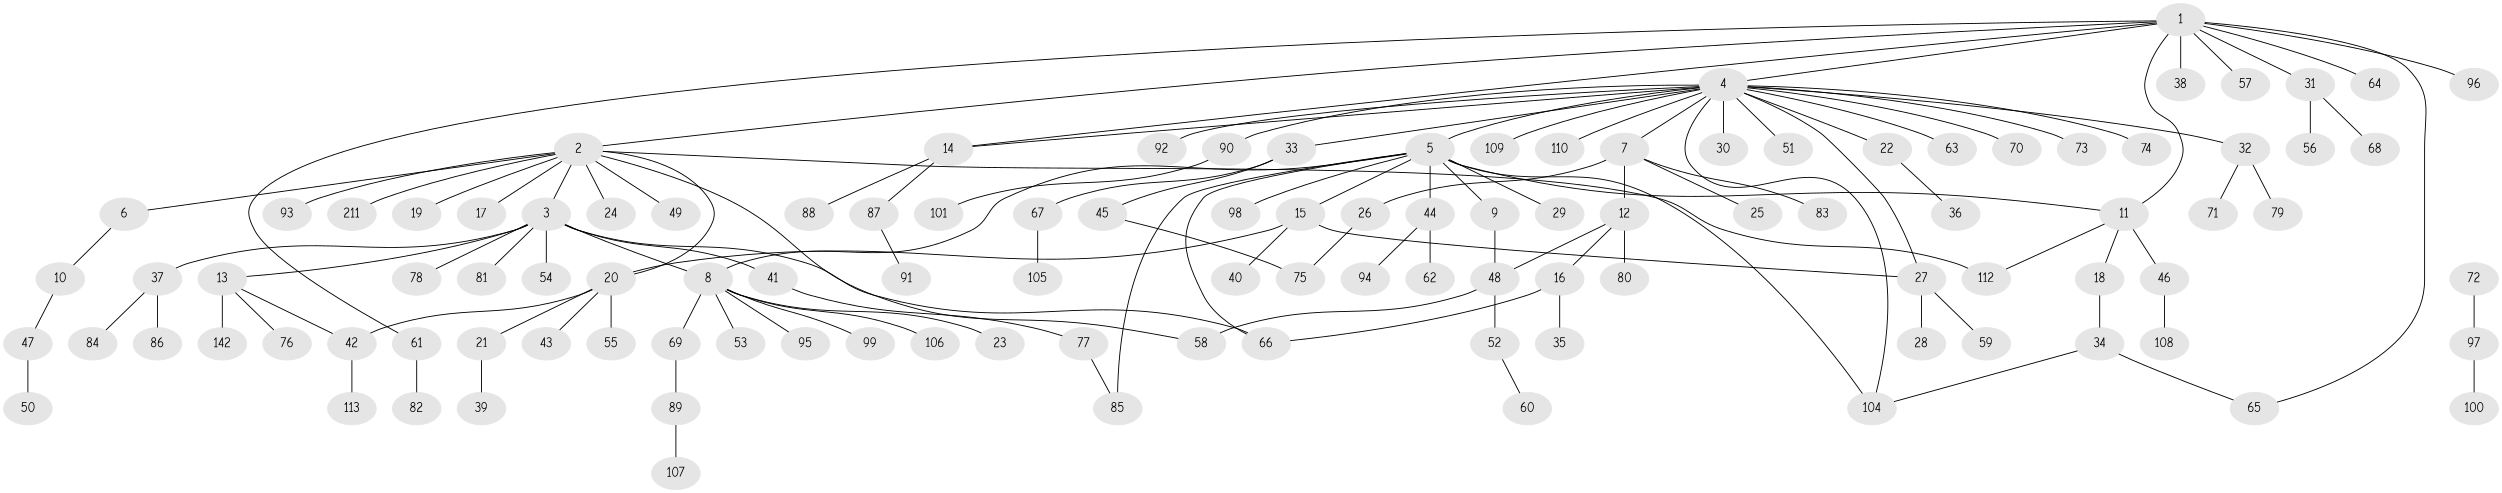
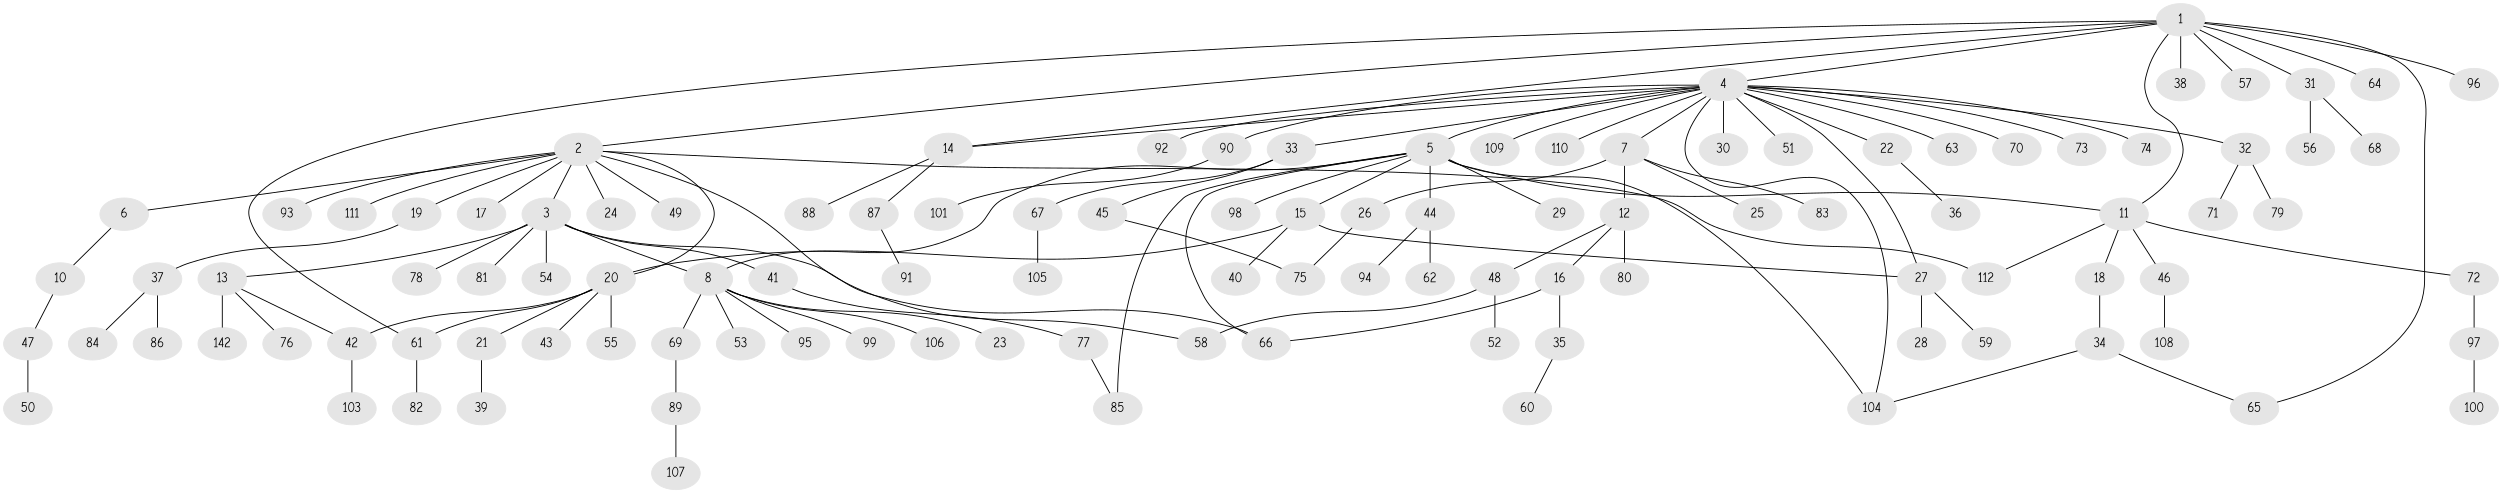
(352, 214) -> (352, 214)
(1495, 214) -> none
(352, 247) -> (287, 247)
none -> (2297, 252)
none -> (486, 317)
(1511, 376) -> (1543, 376)
(352, 409) -> (352, 409)
